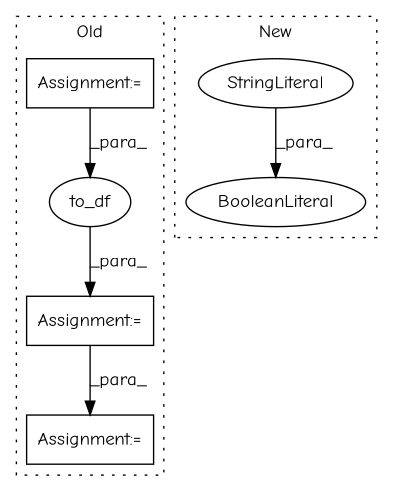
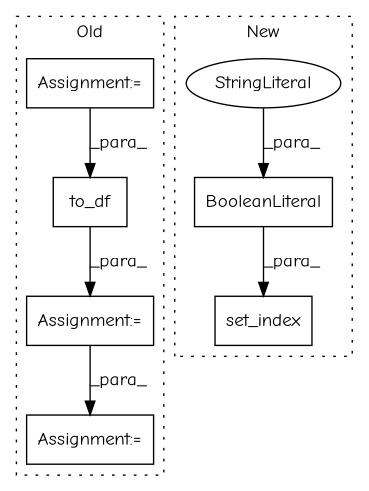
(90, 202) -> (90, 202)
(276, 202) -> (263, 202)
none -> (263, 321)
